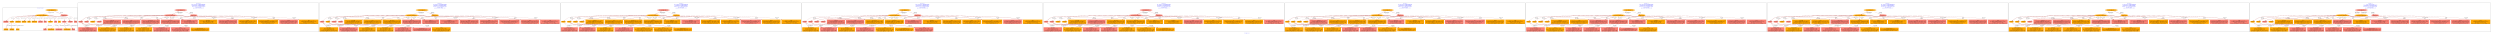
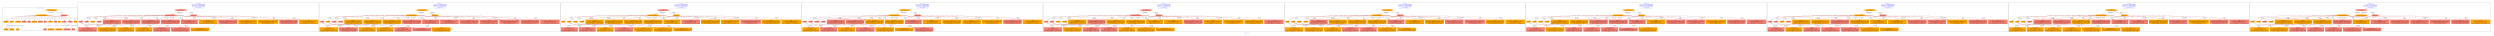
(6, 22) -> (6, 22)
(24, 22) -> (24, 22)
(29, 22) -> (29, 22)
(76, 22) -> (76, 22)
(59, 29) -> (59, 29)
(67, 29) -> (67, 29)
